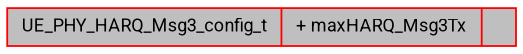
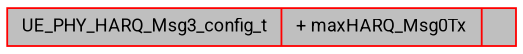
(382, 26) -> (382, 26)
